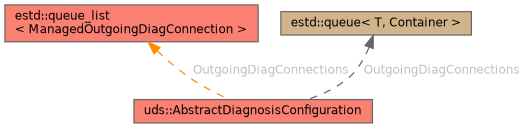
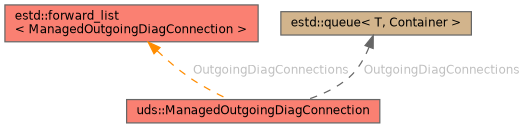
(132, 23) -> (132, 23)
(253, 111) -> (253, 111)
